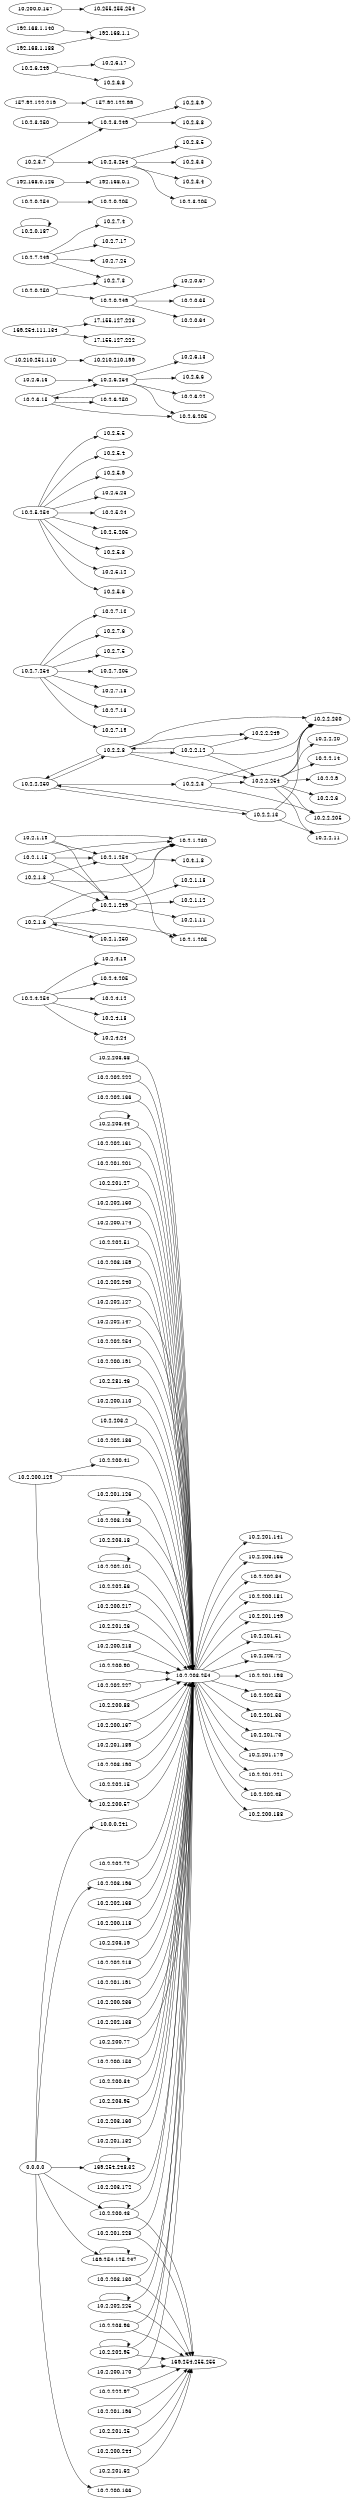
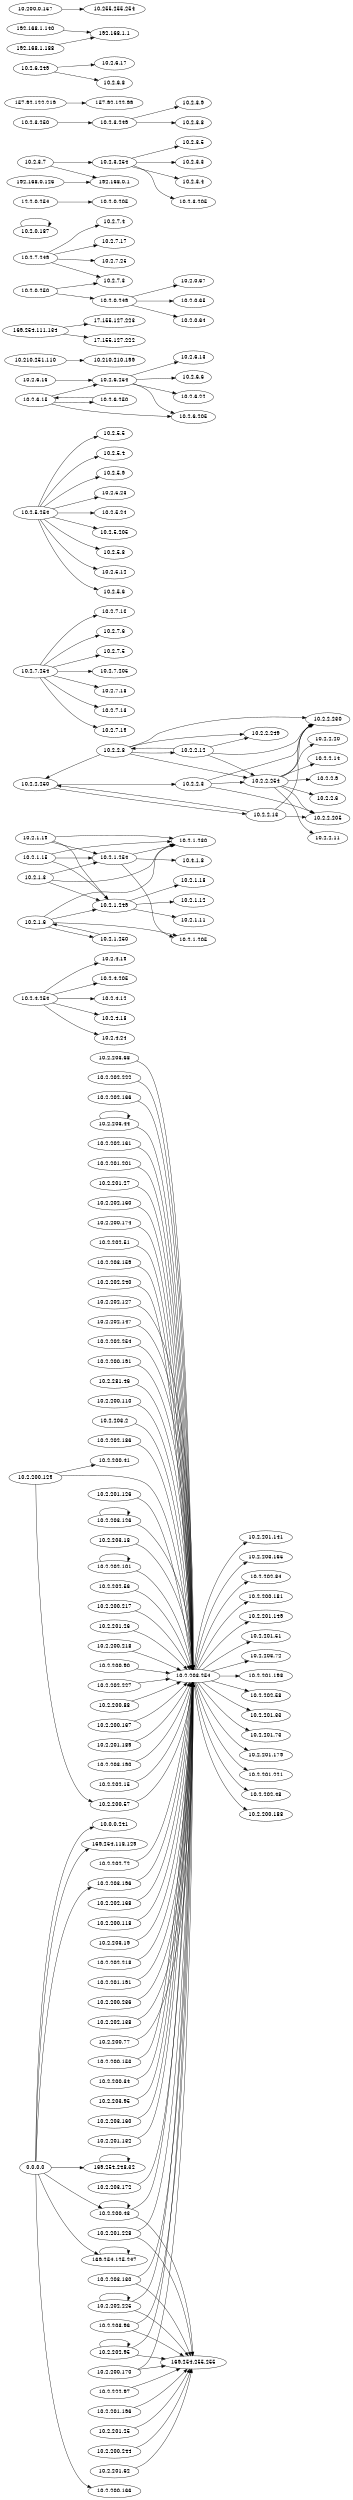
(73, 144) -> (72, 171)
(35, 202) -> (35, 202)
(77, 769) -> none
(295, 826) -> (294, 817)
none -> (114, 1844)
